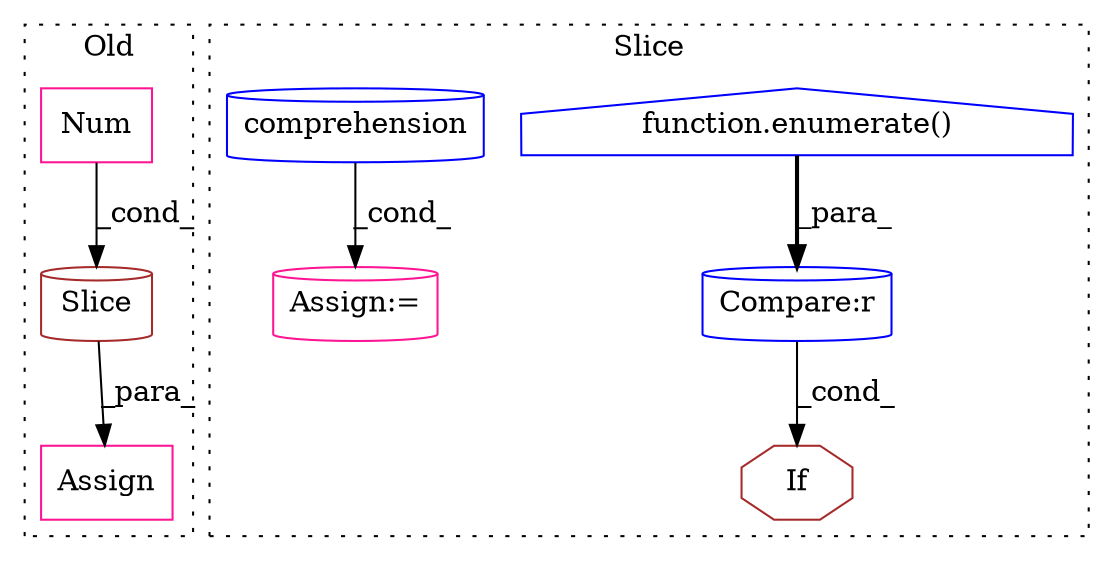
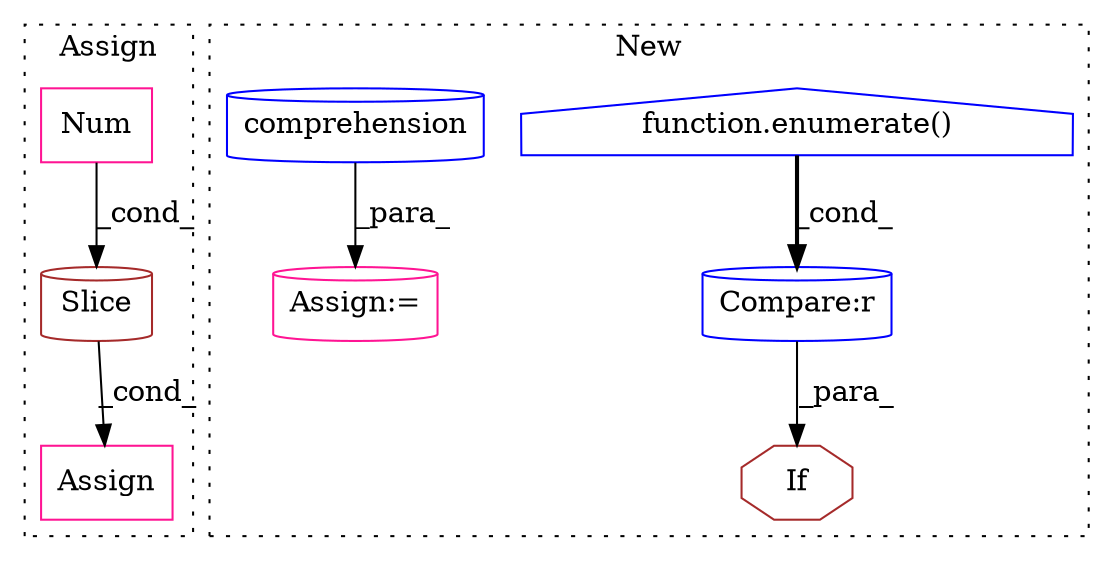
(109, 48) -> (109, 48)
(649, 48) -> (649, 48)
(403, 215) -> (403, 215)
(844, 215) -> (844, 215)
(148, 393) -> (148, 393)
(846, 393) -> (846, 393)
